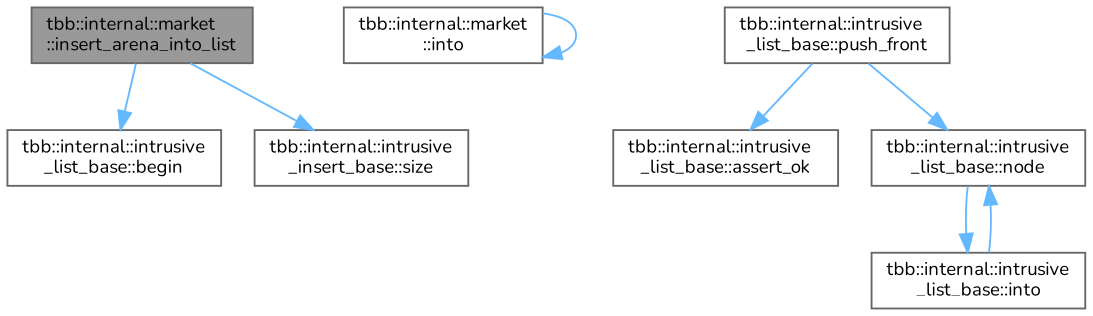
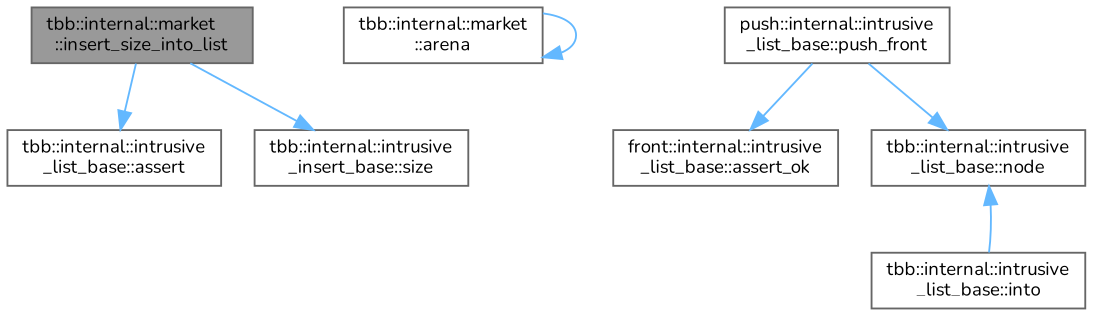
(142, 35) -> (142, 35)
(443, 35) -> (443, 35)
(837, 35) -> (837, 35)
(114, 158) -> (114, 158)
(726, 158) -> (726, 158)
(966, 210) -> none
